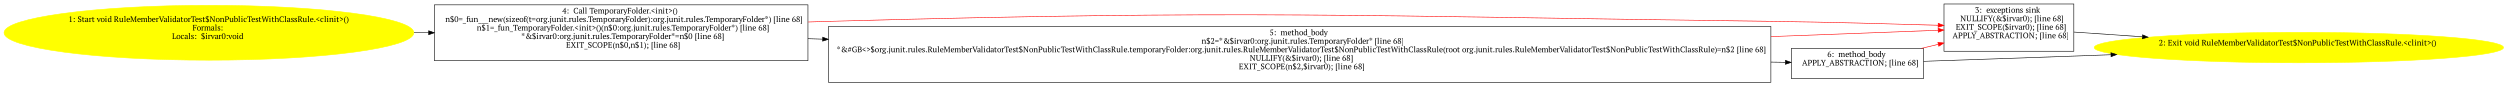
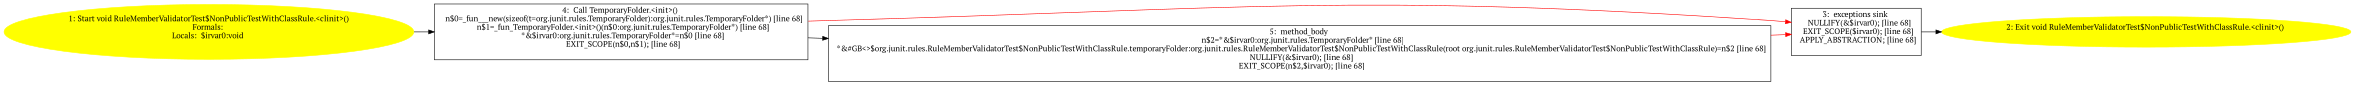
(1857, 63) -> none
